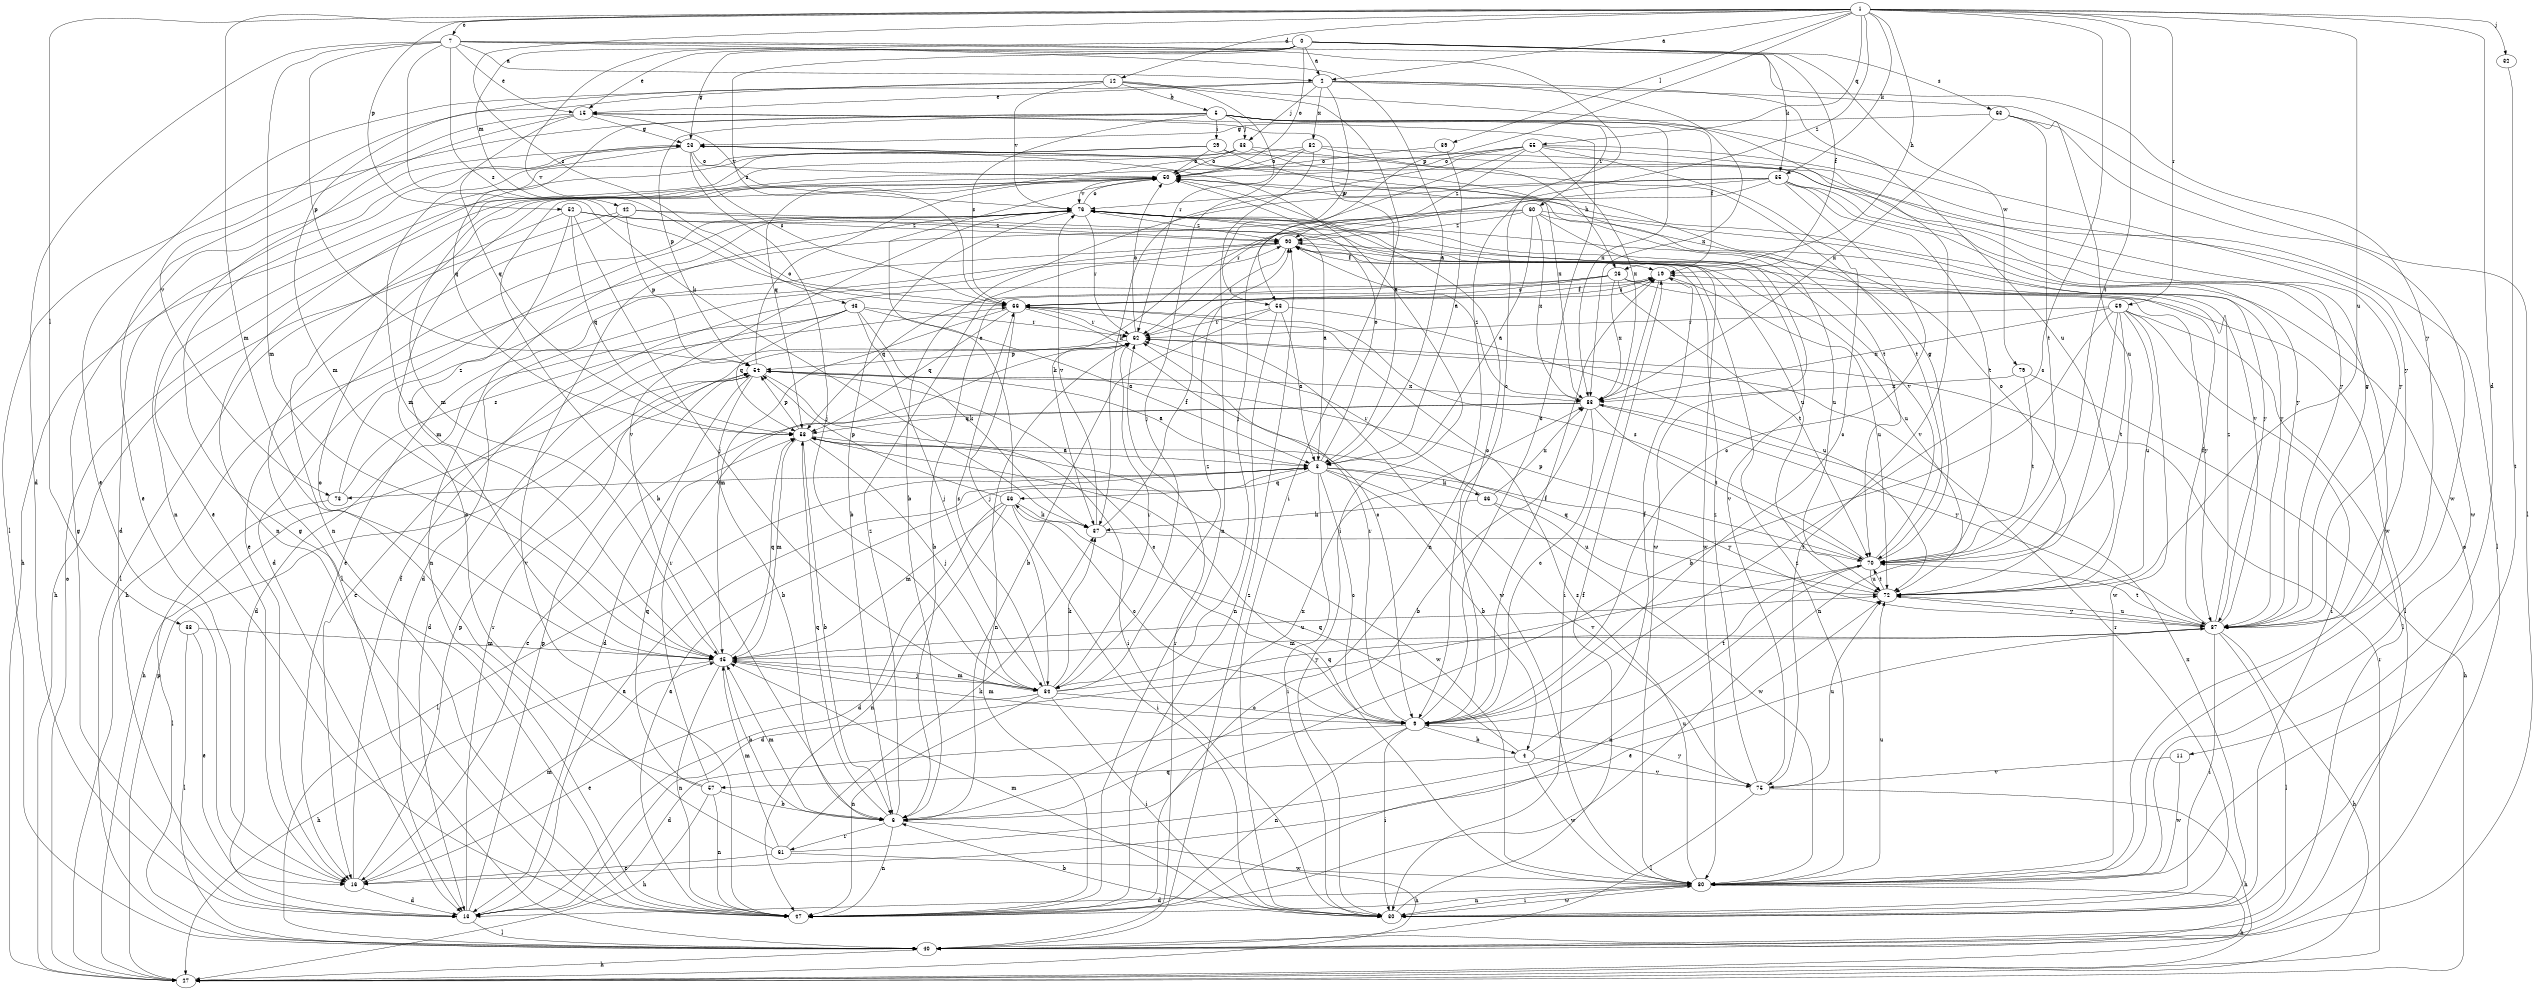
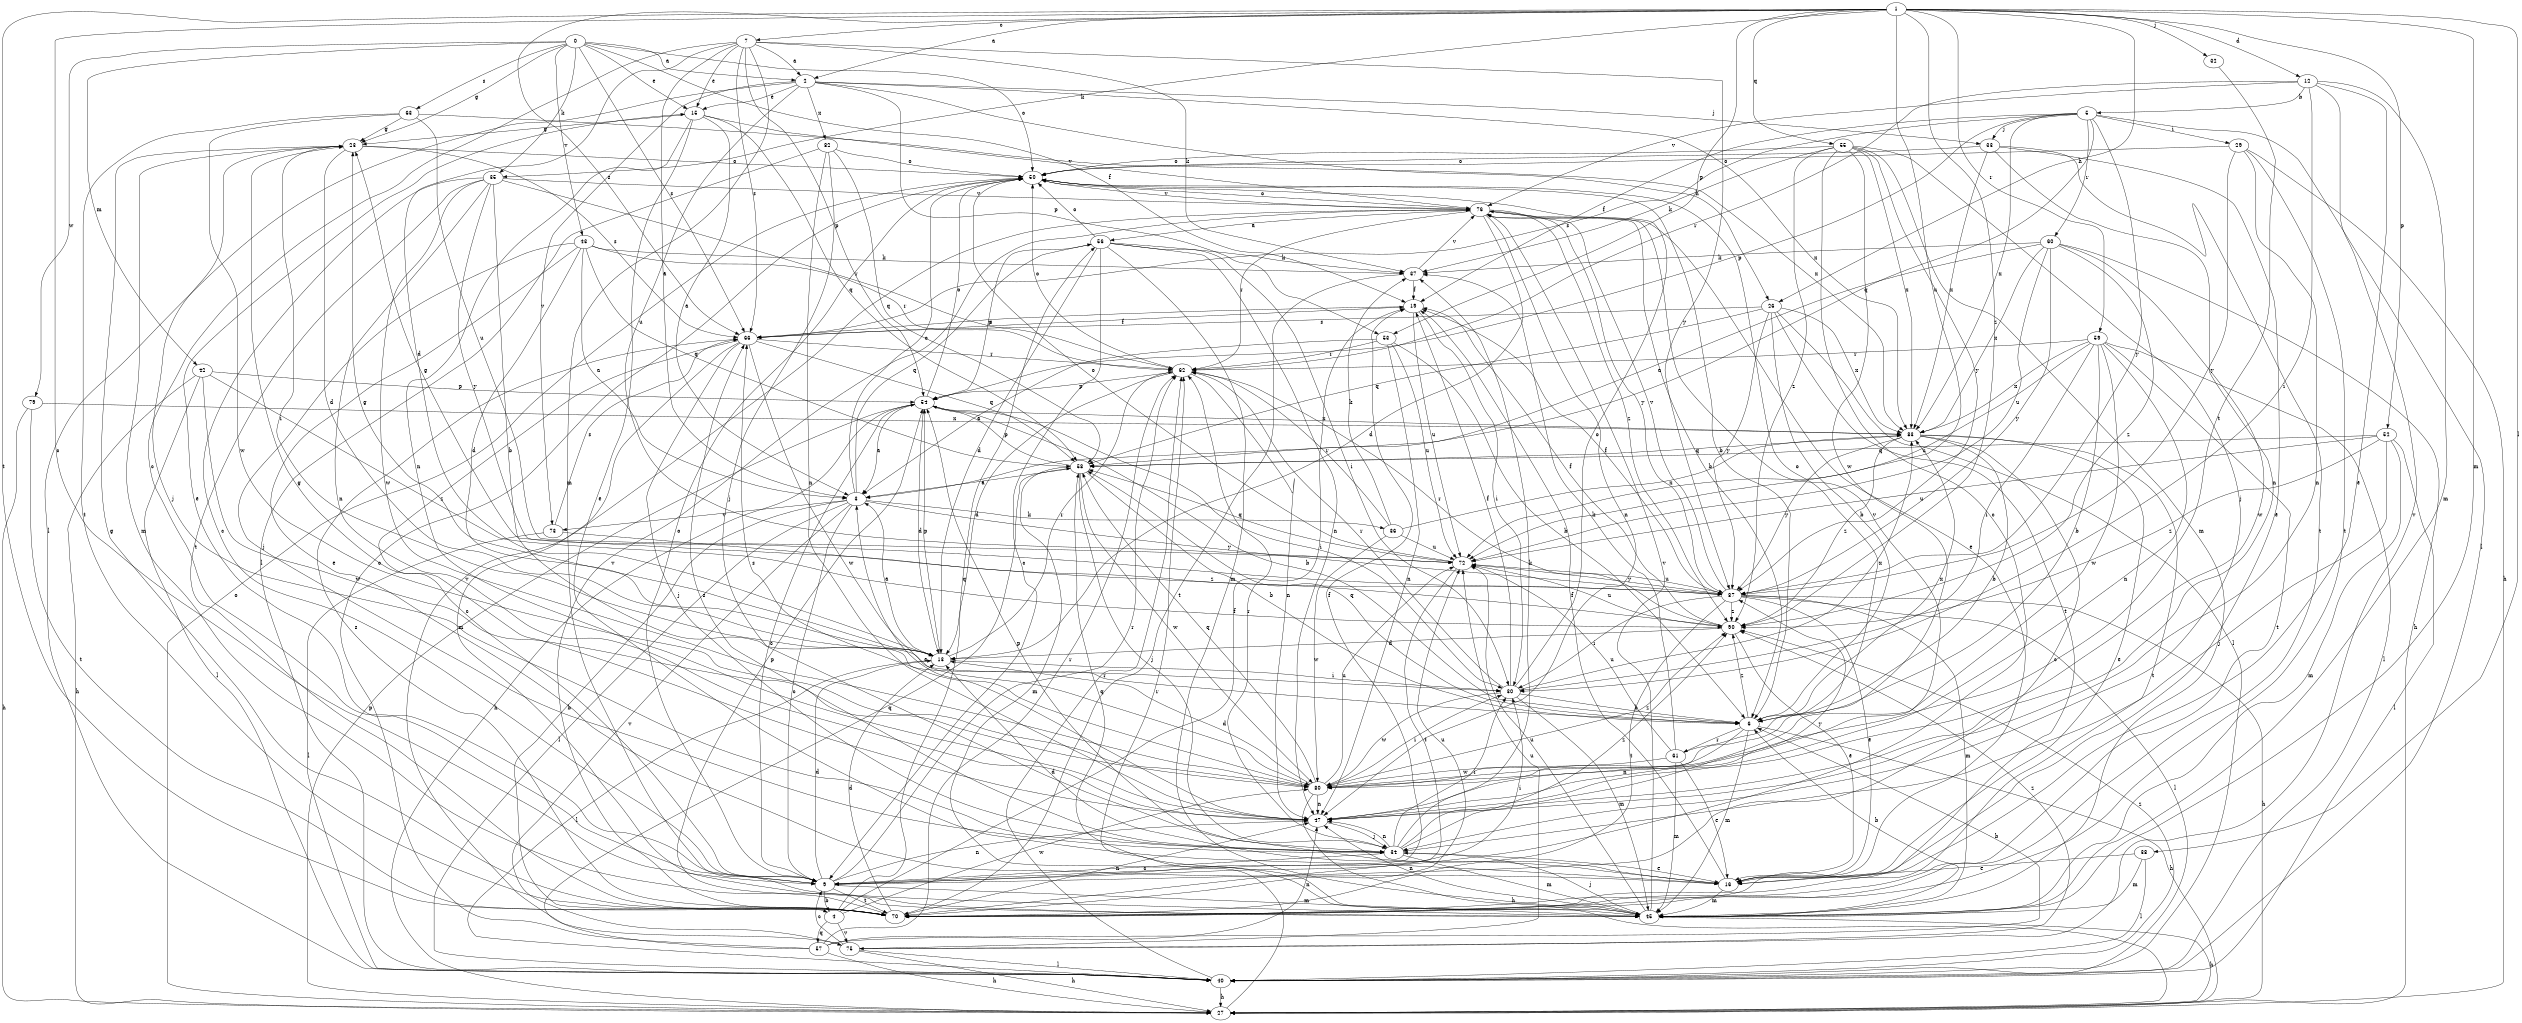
(1444, 146) -> none
(1504, 171) -> (1265, 159)
(1322, 258) -> (1292, 220)
(1287, 692) -> (1224, 671)
(1680, 756) -> (819, 917)
(2180, 756) -> none
none -> (1357, 831)
